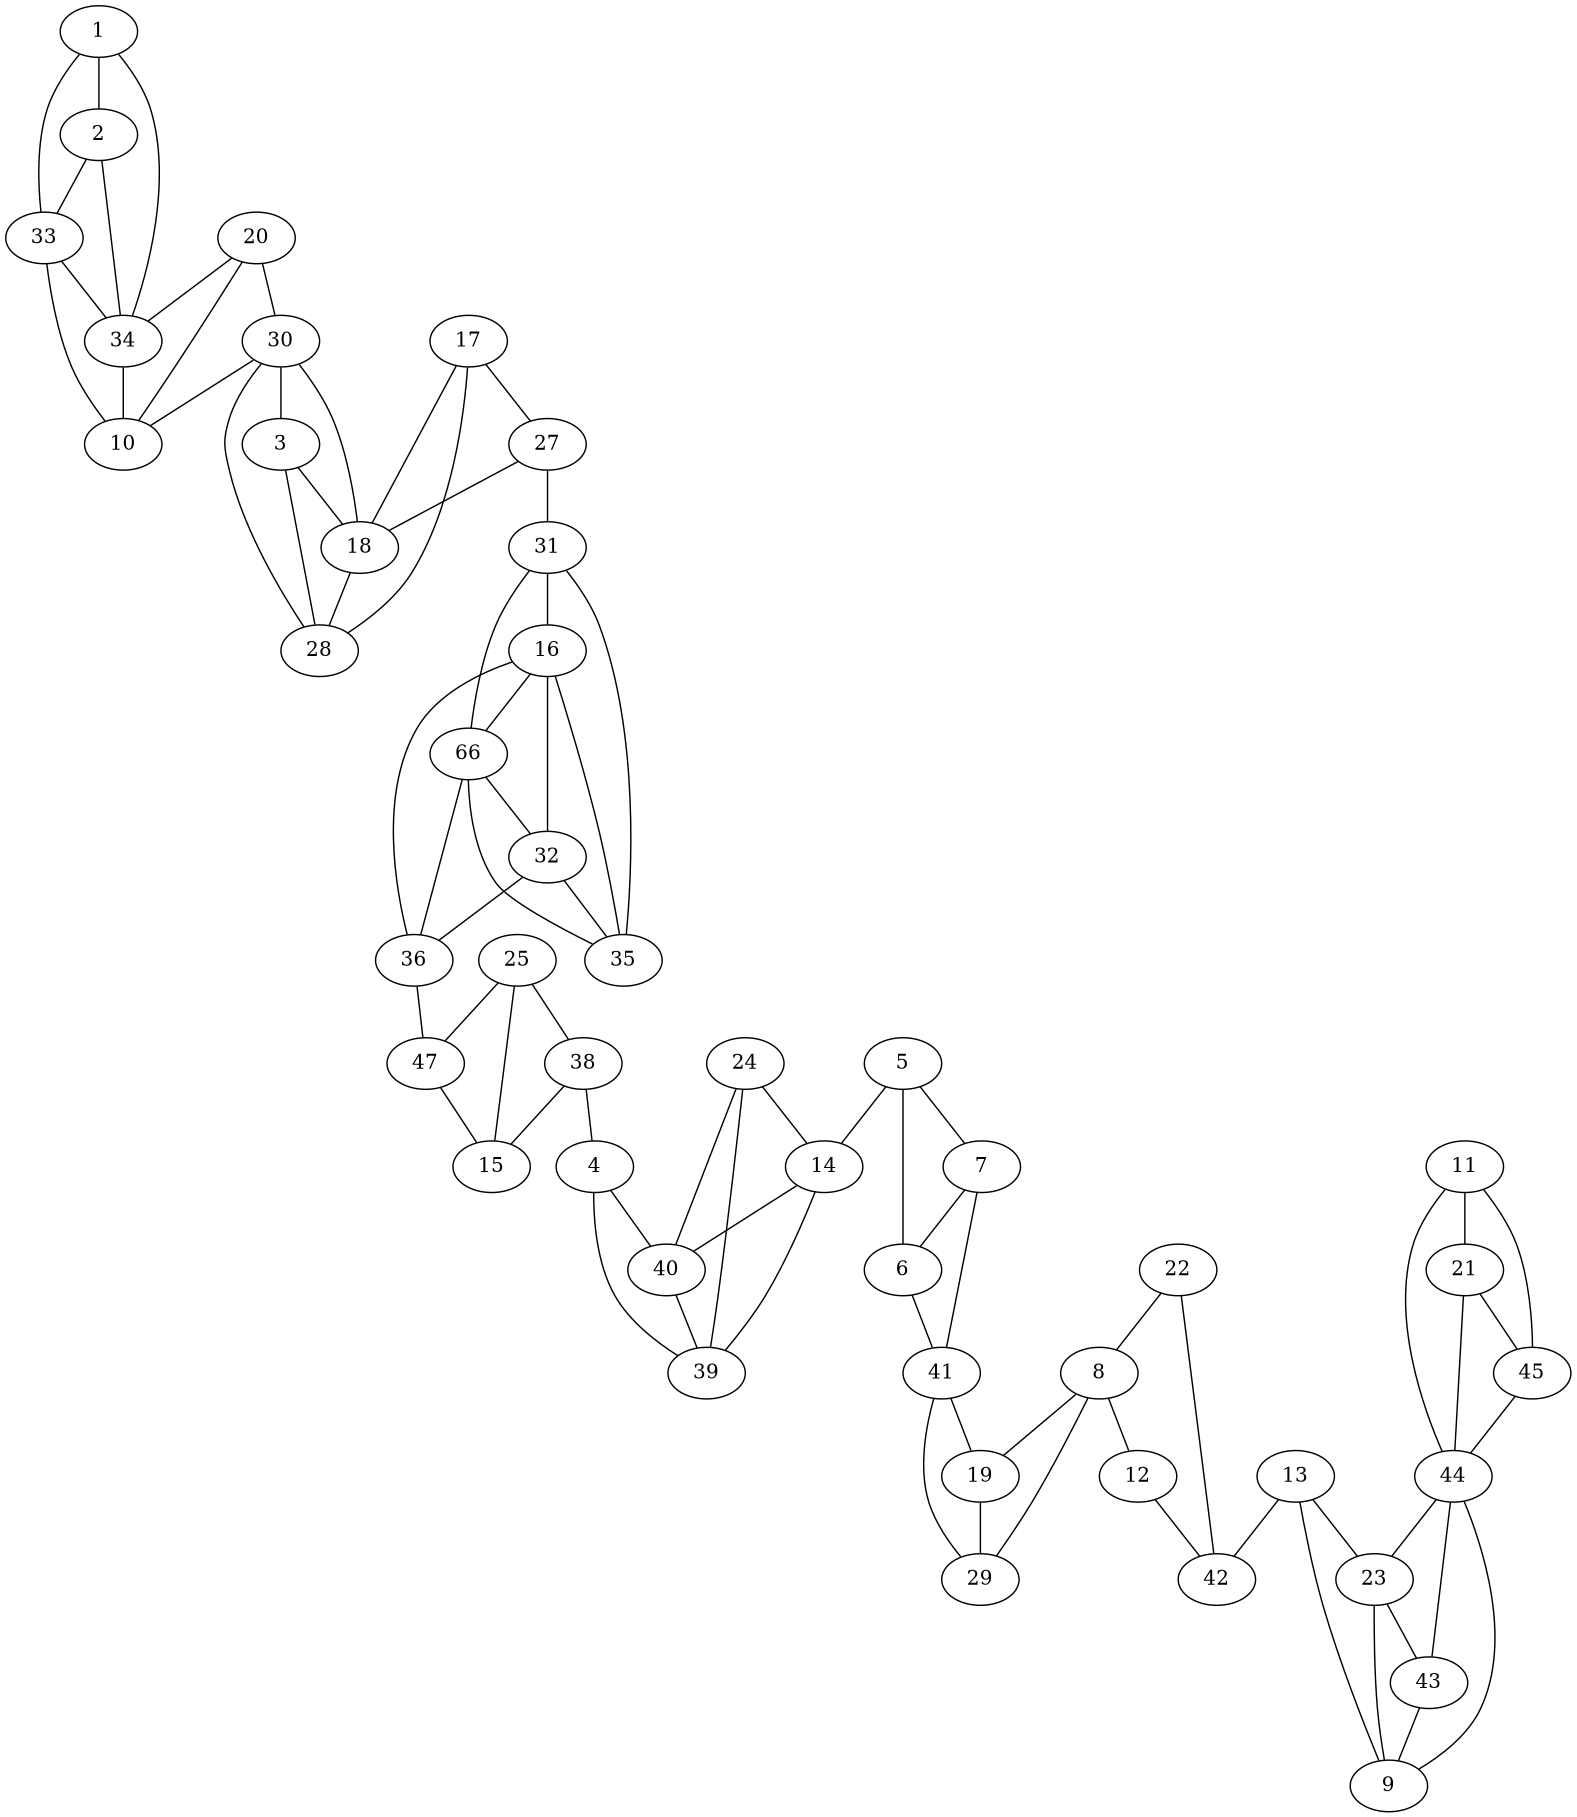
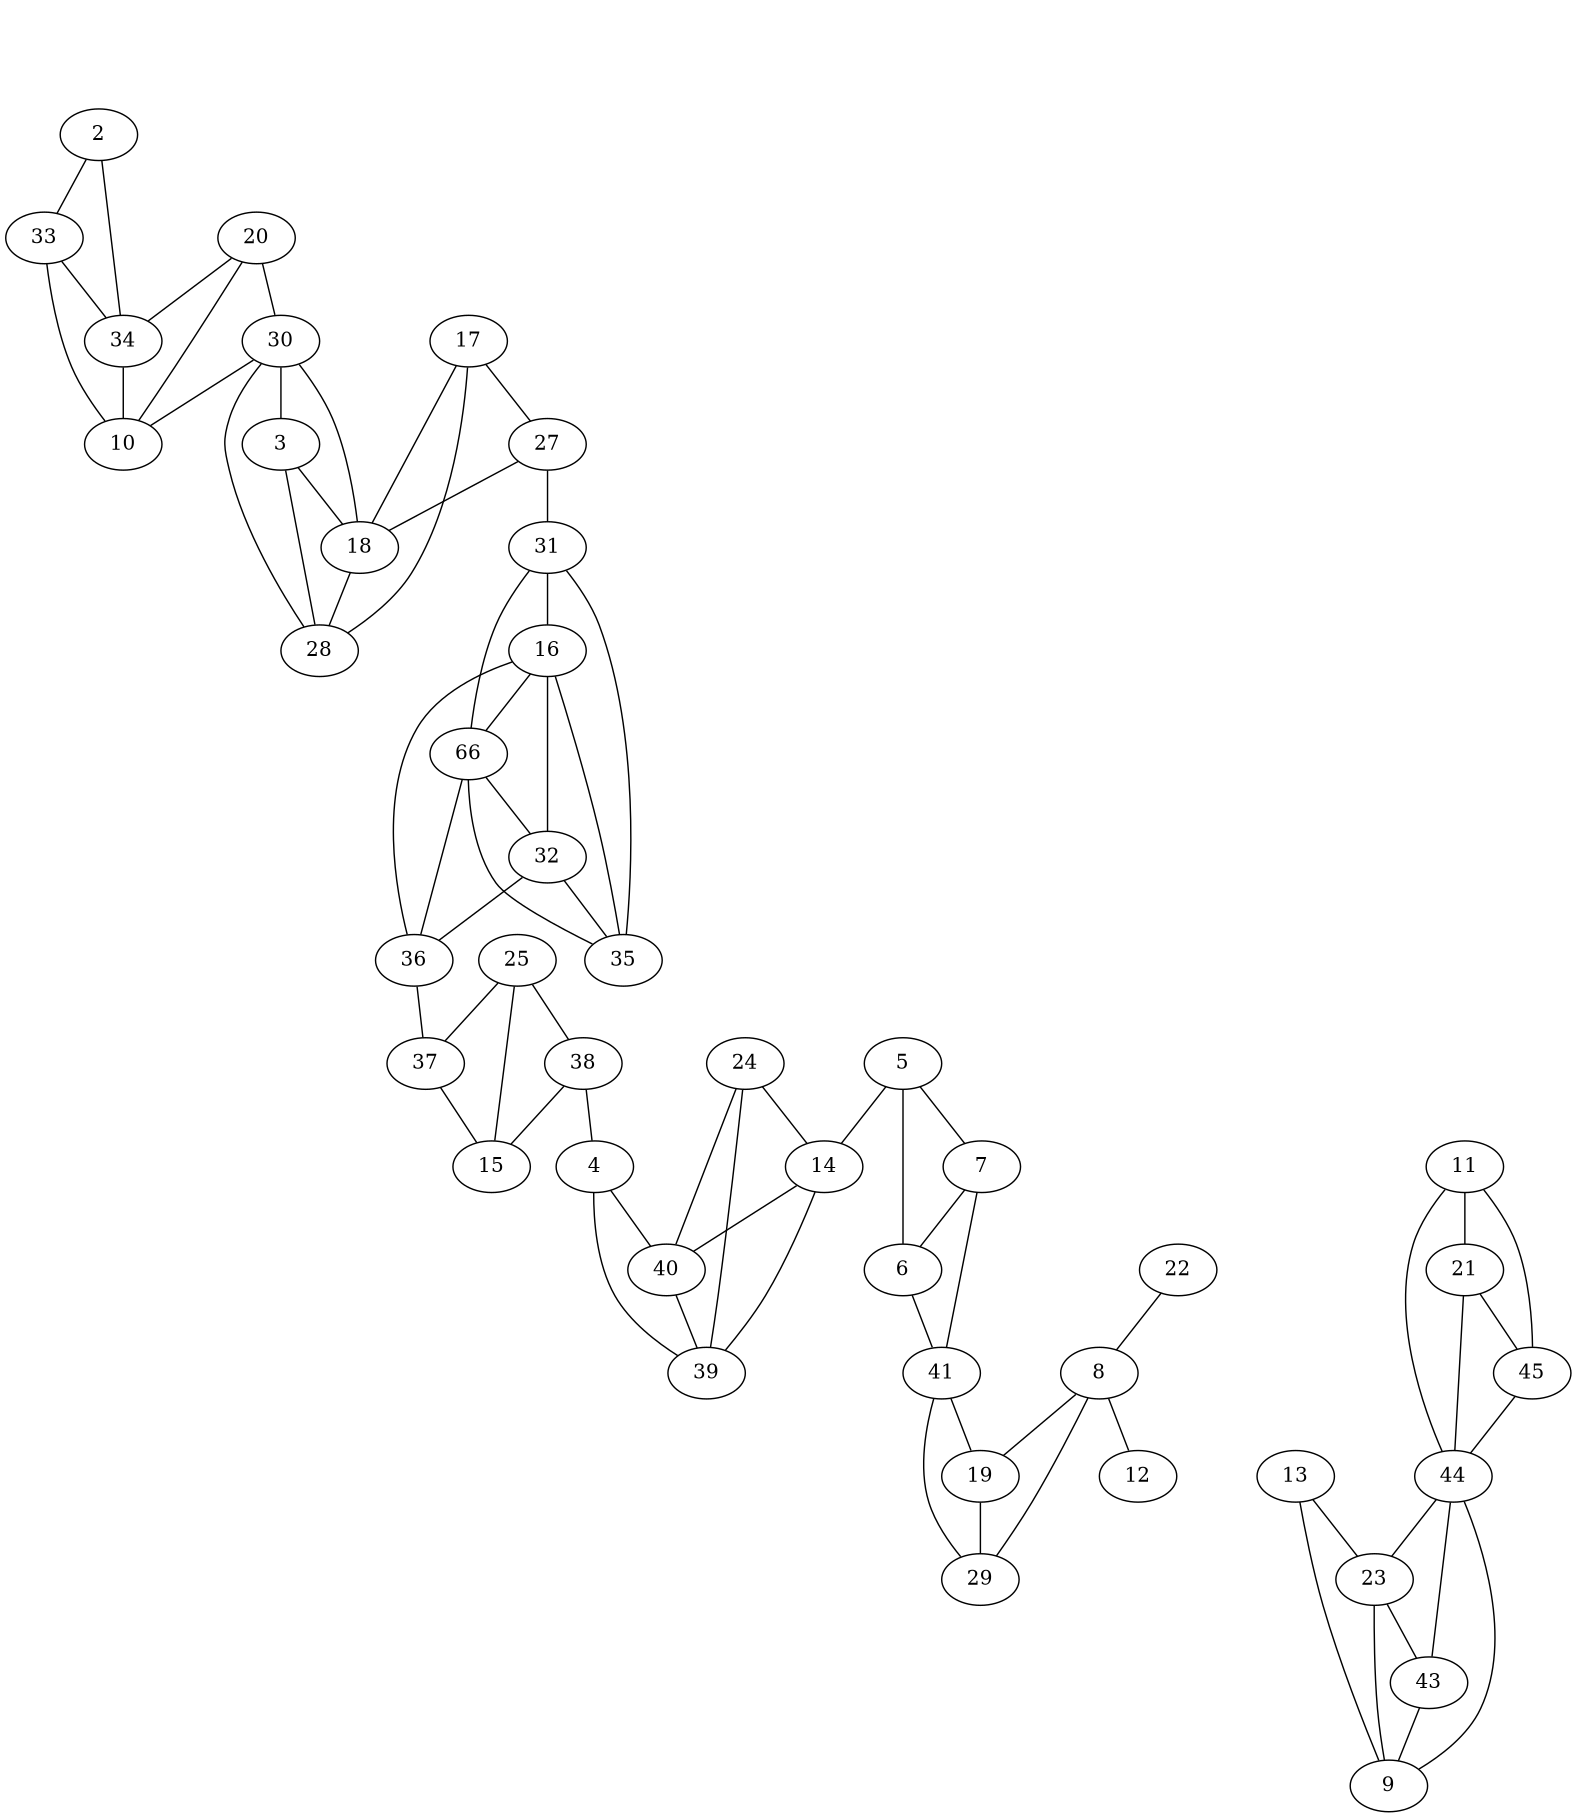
(99, 32) -> none
(426, 1064) -> (426, 1064)
(1217, 1580) -> none
